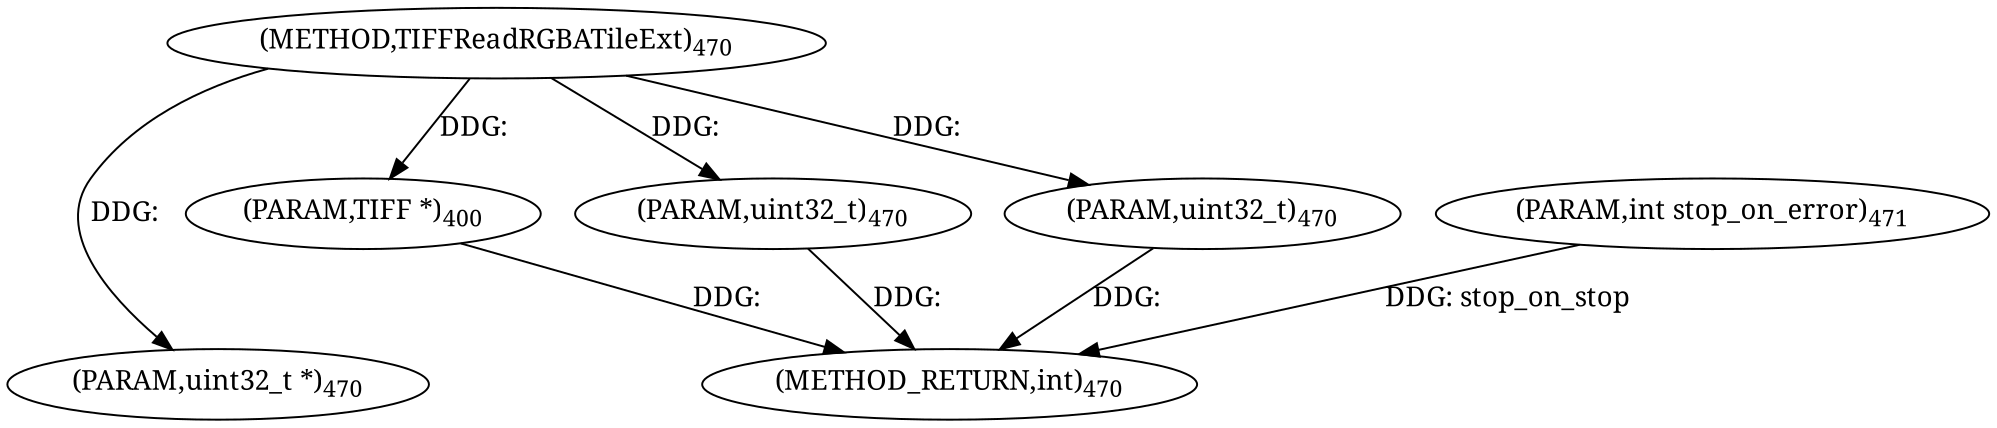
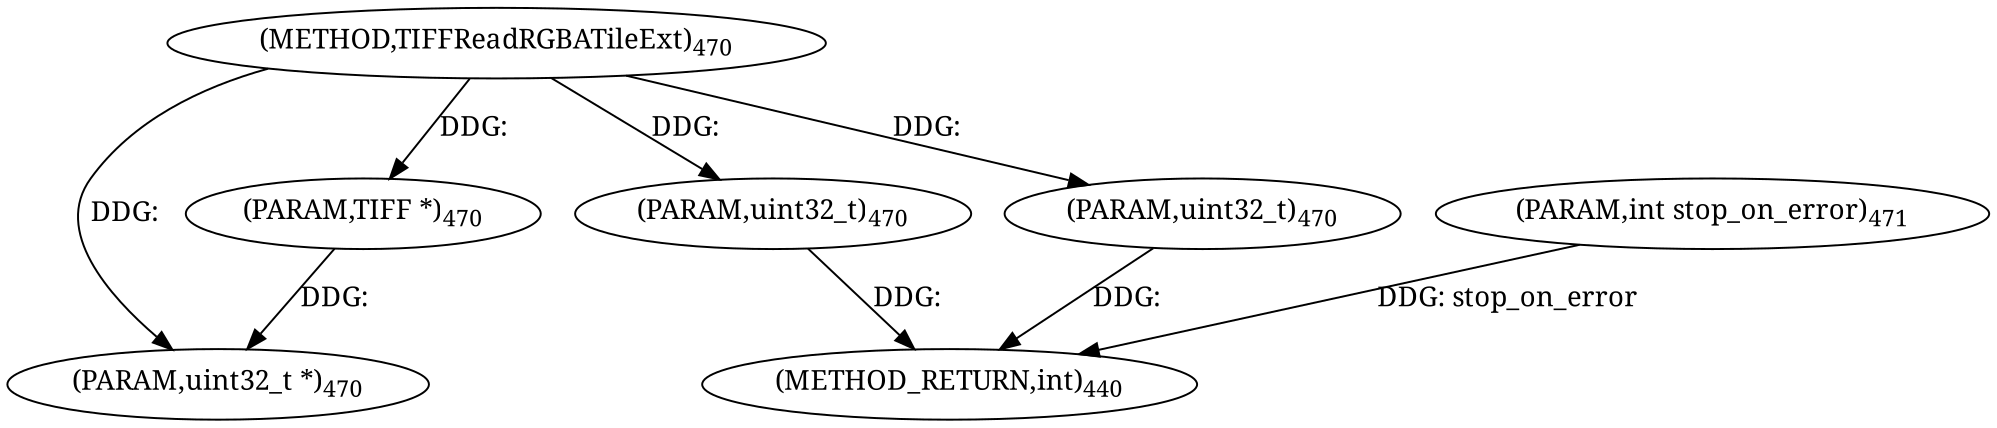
(463, 211) -> (463, 211)
(643, 295) -> (298, 291)
(1508, 299) -> (1508, 299)
(1104, 381) -> (1104, 381)
